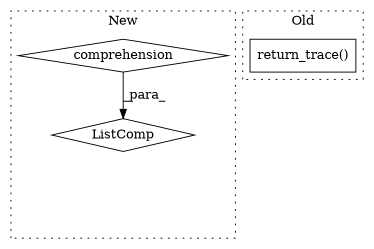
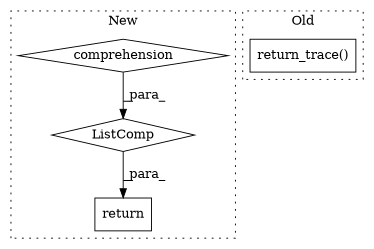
none -> (123, 214)
